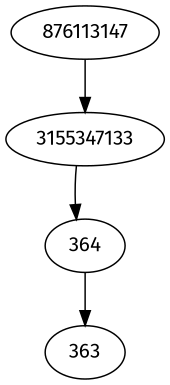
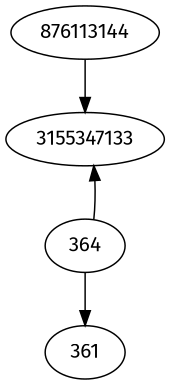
(85, 33) -> (85, 33)
(75, 185) -> (95, 200)
(85, 352) -> (85, 352)
